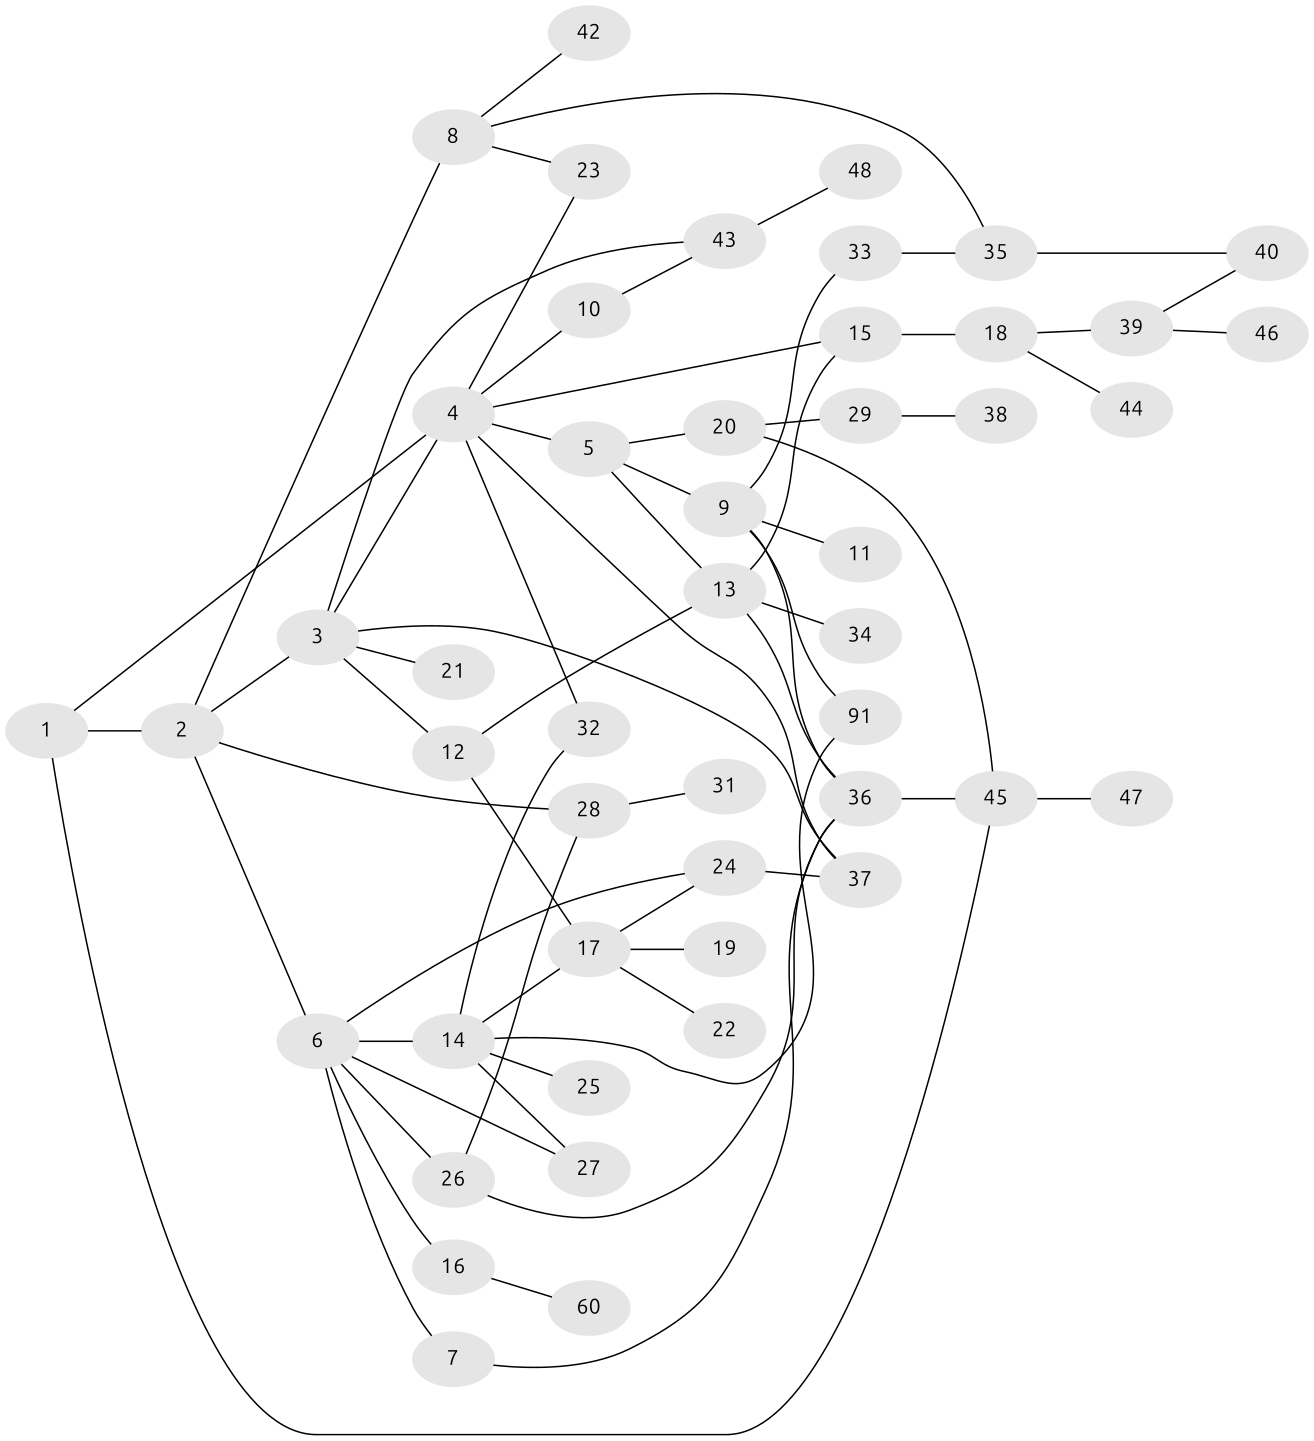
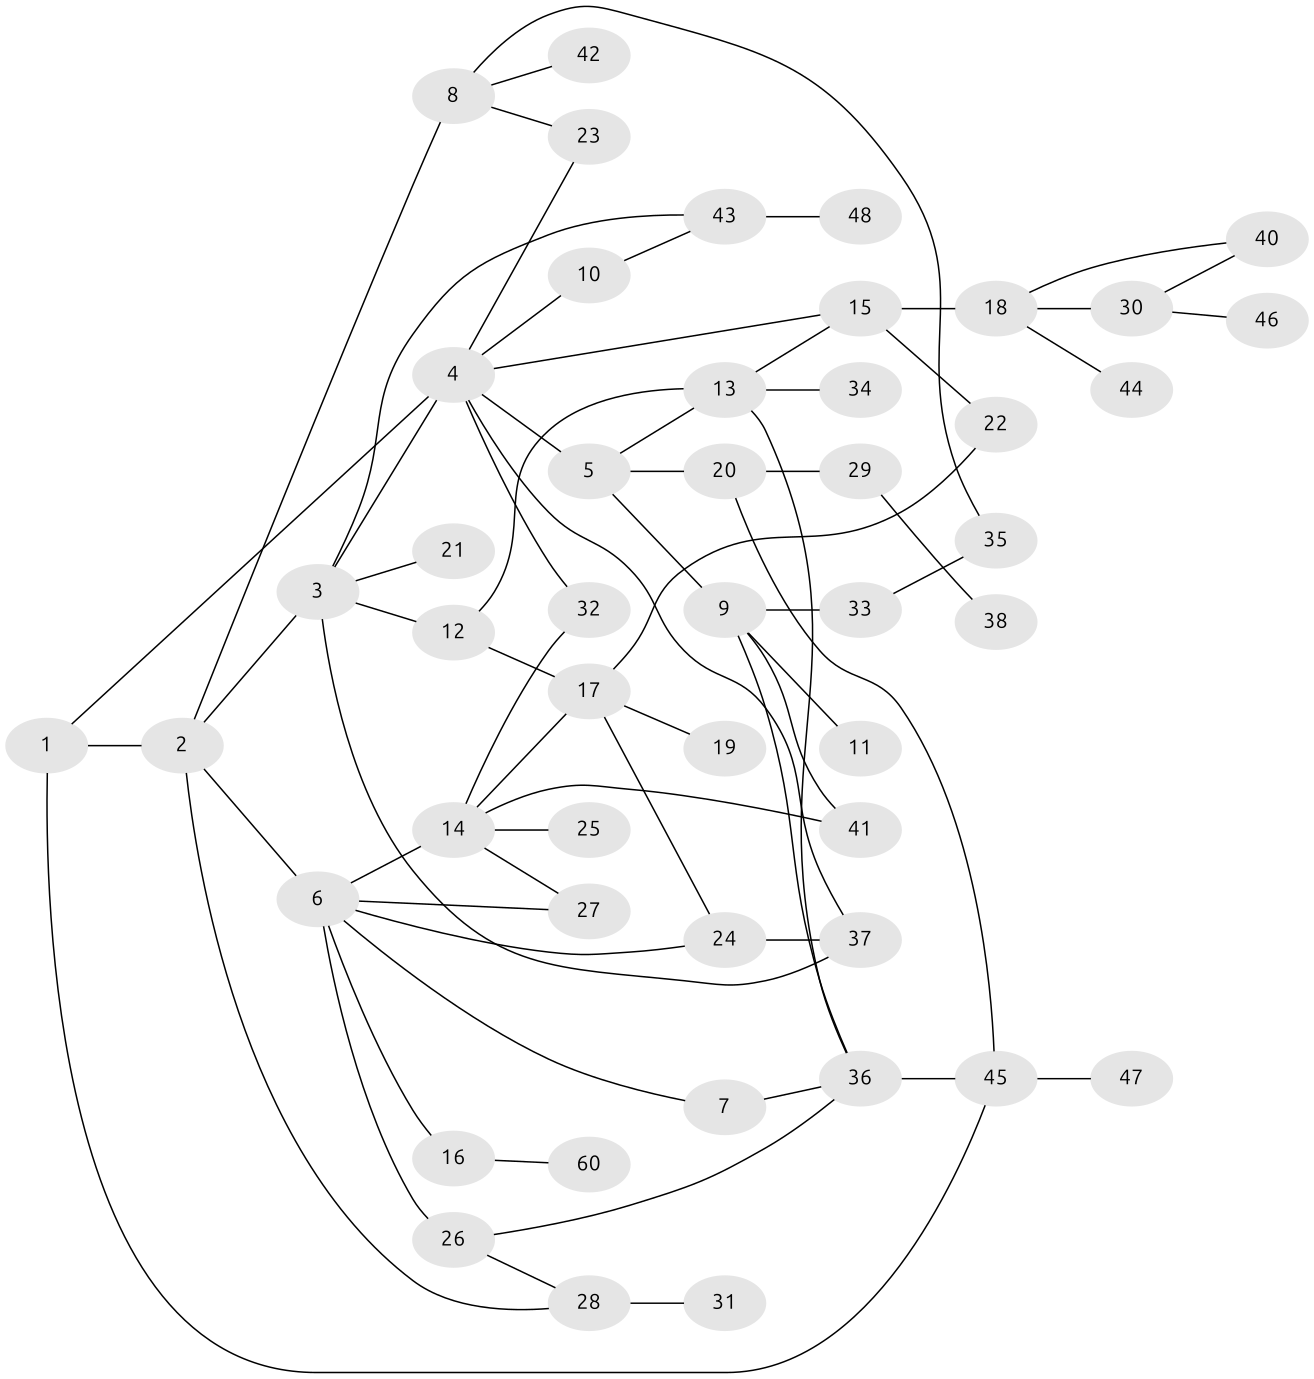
(1132, 253) -> (1126, 259)
(1132, 329) -> (1132, 309)
none -> (928, 367)
(860, 717) -> (860, 830)
